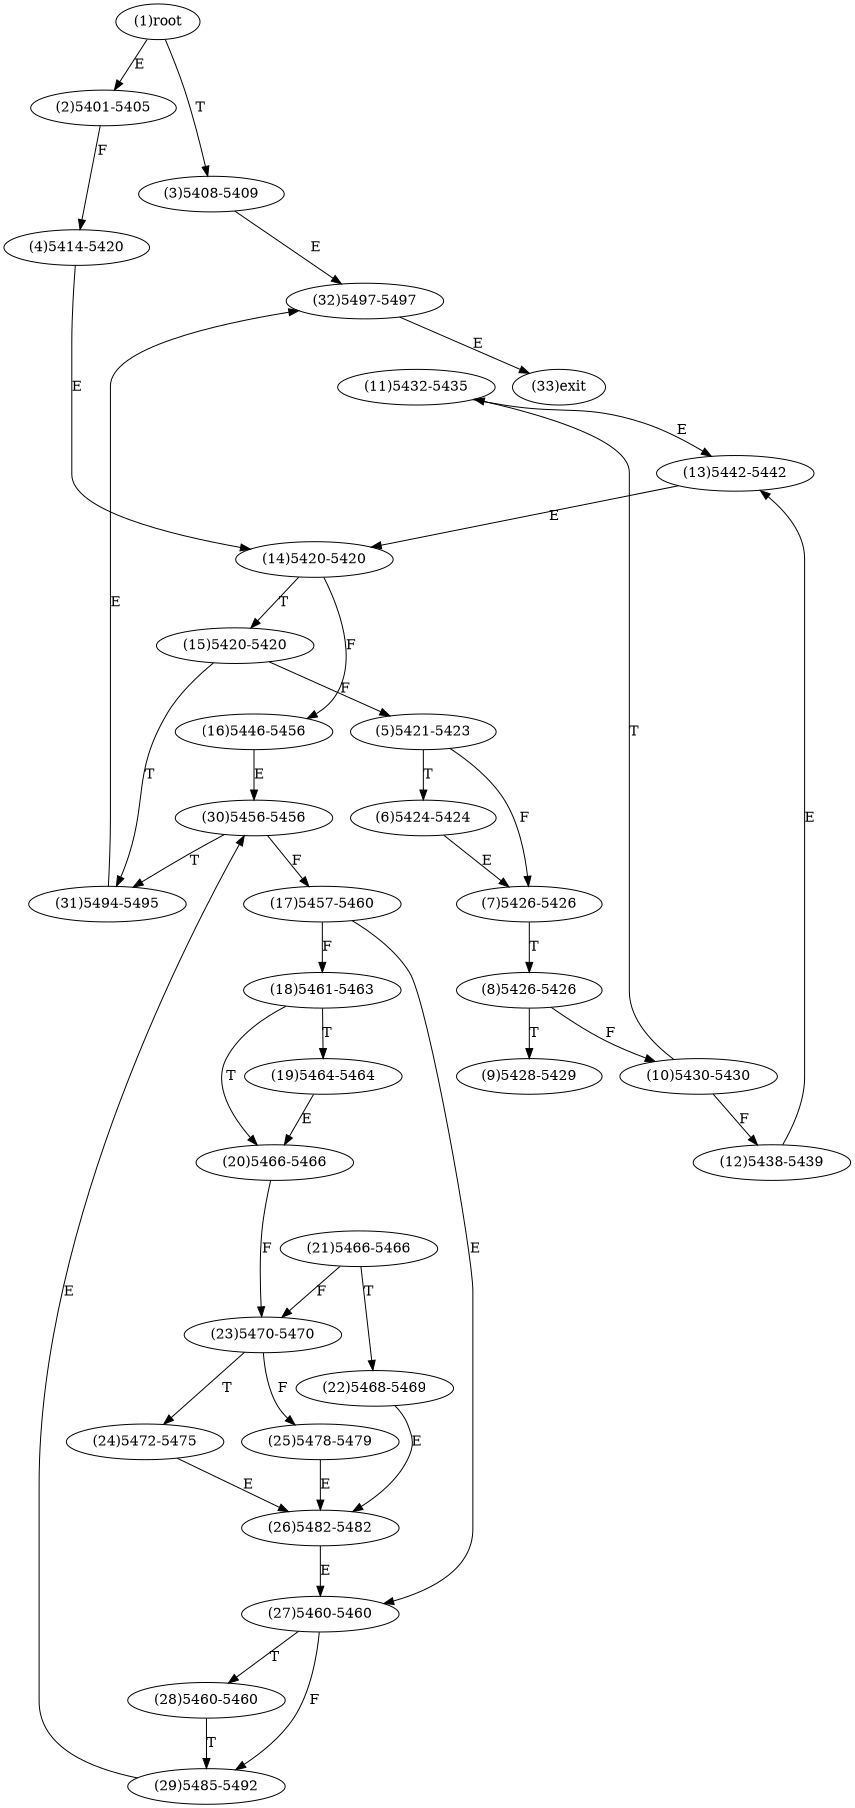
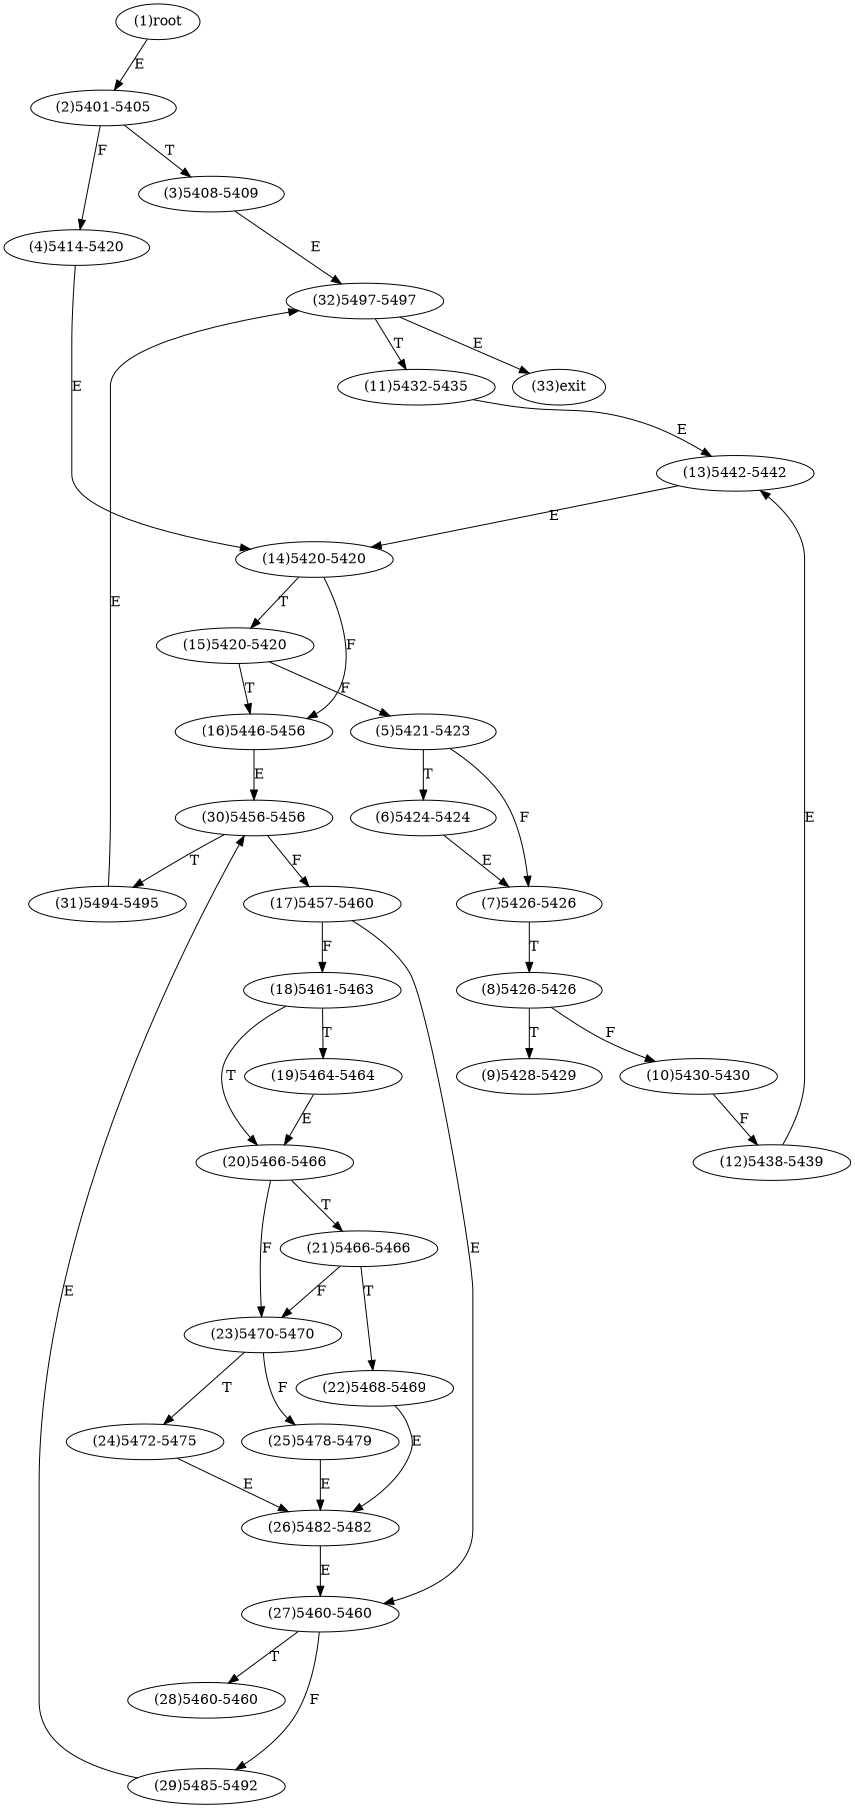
(188, 102) -> (153, 148)
(629, 690) -> (388, 340)
(147, 760) -> (243, 684)
none -> (313, 1202)
(206, 1738) -> none
